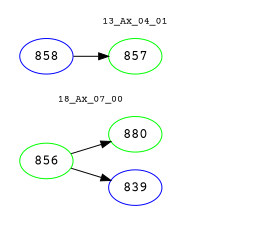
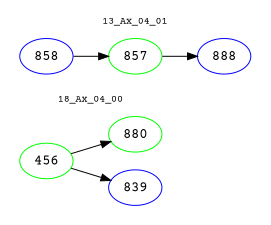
none -> (224, 56)
(91, 99) -> (91, 99)
(46, 161) -> (46, 161)
